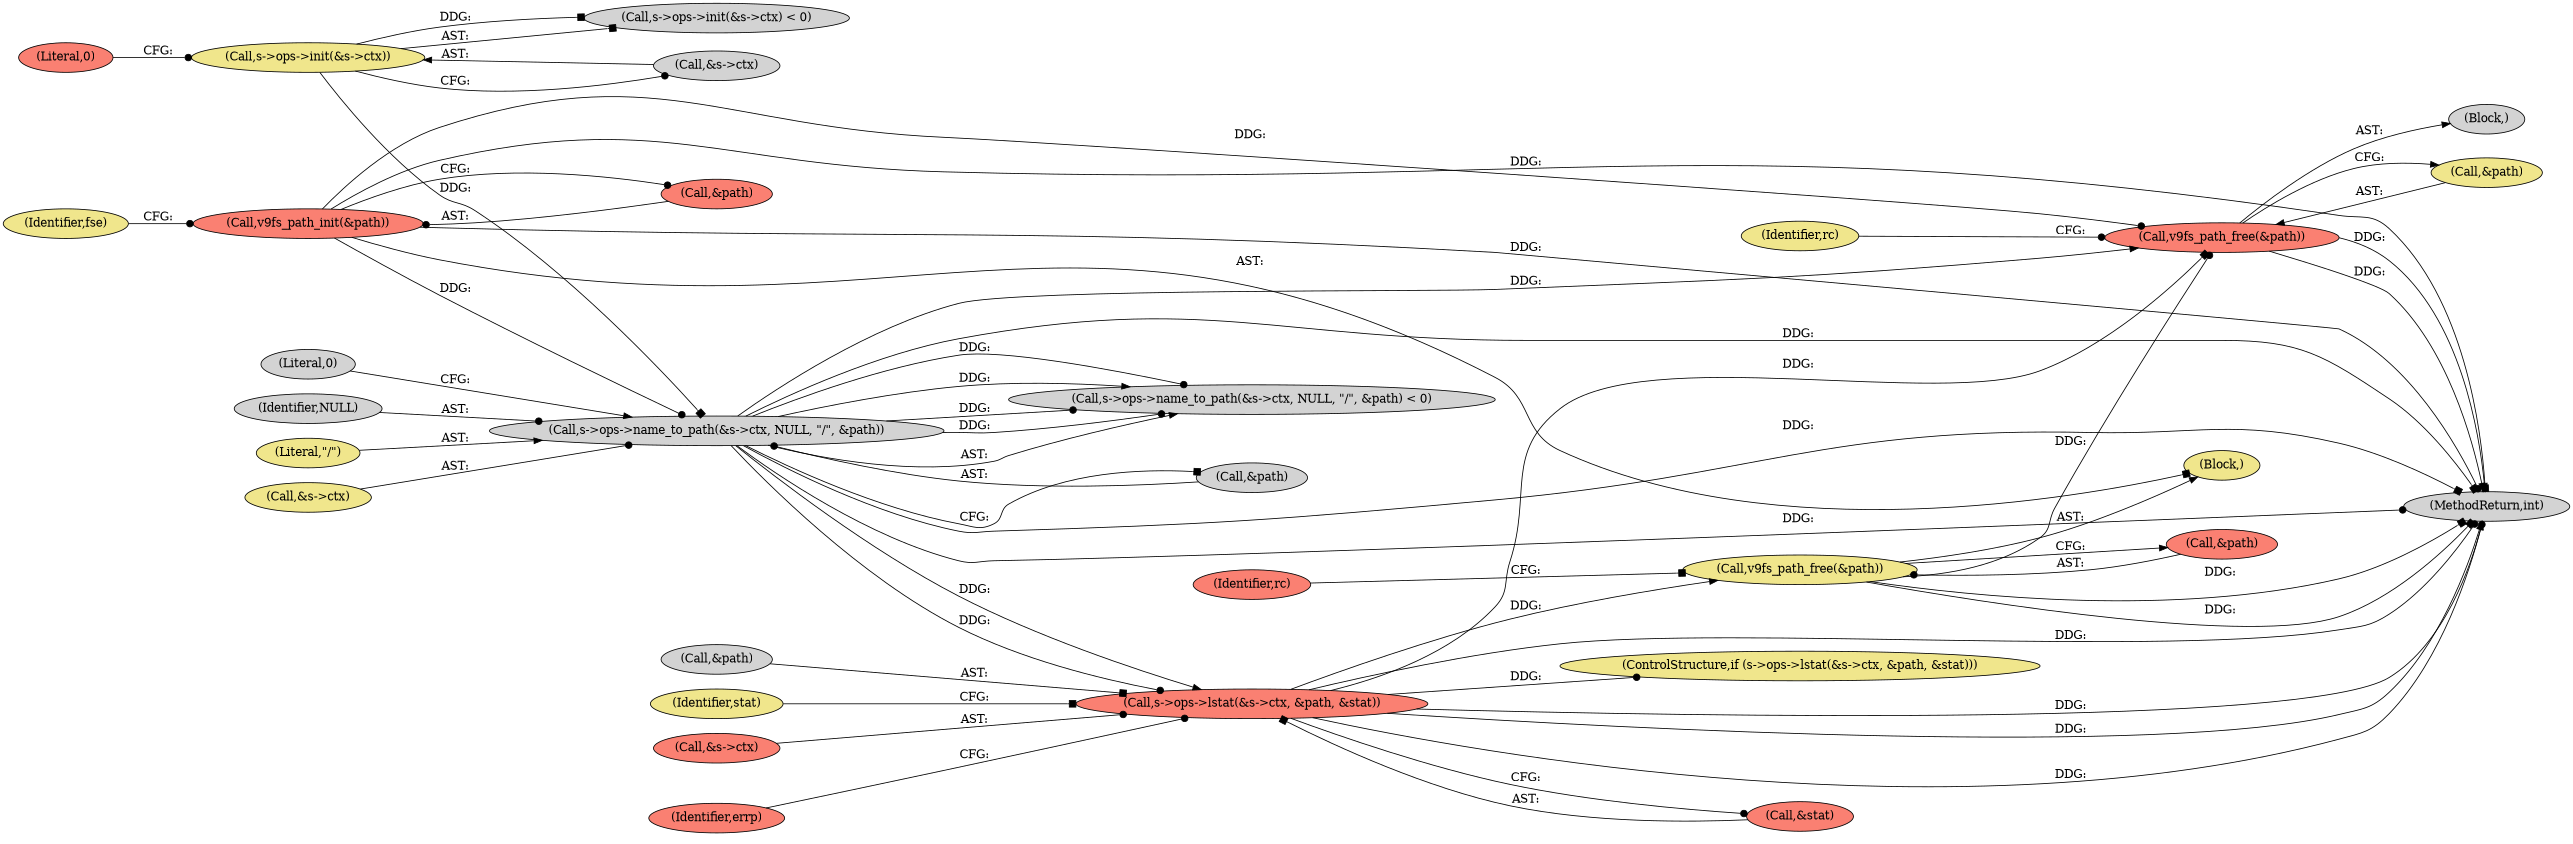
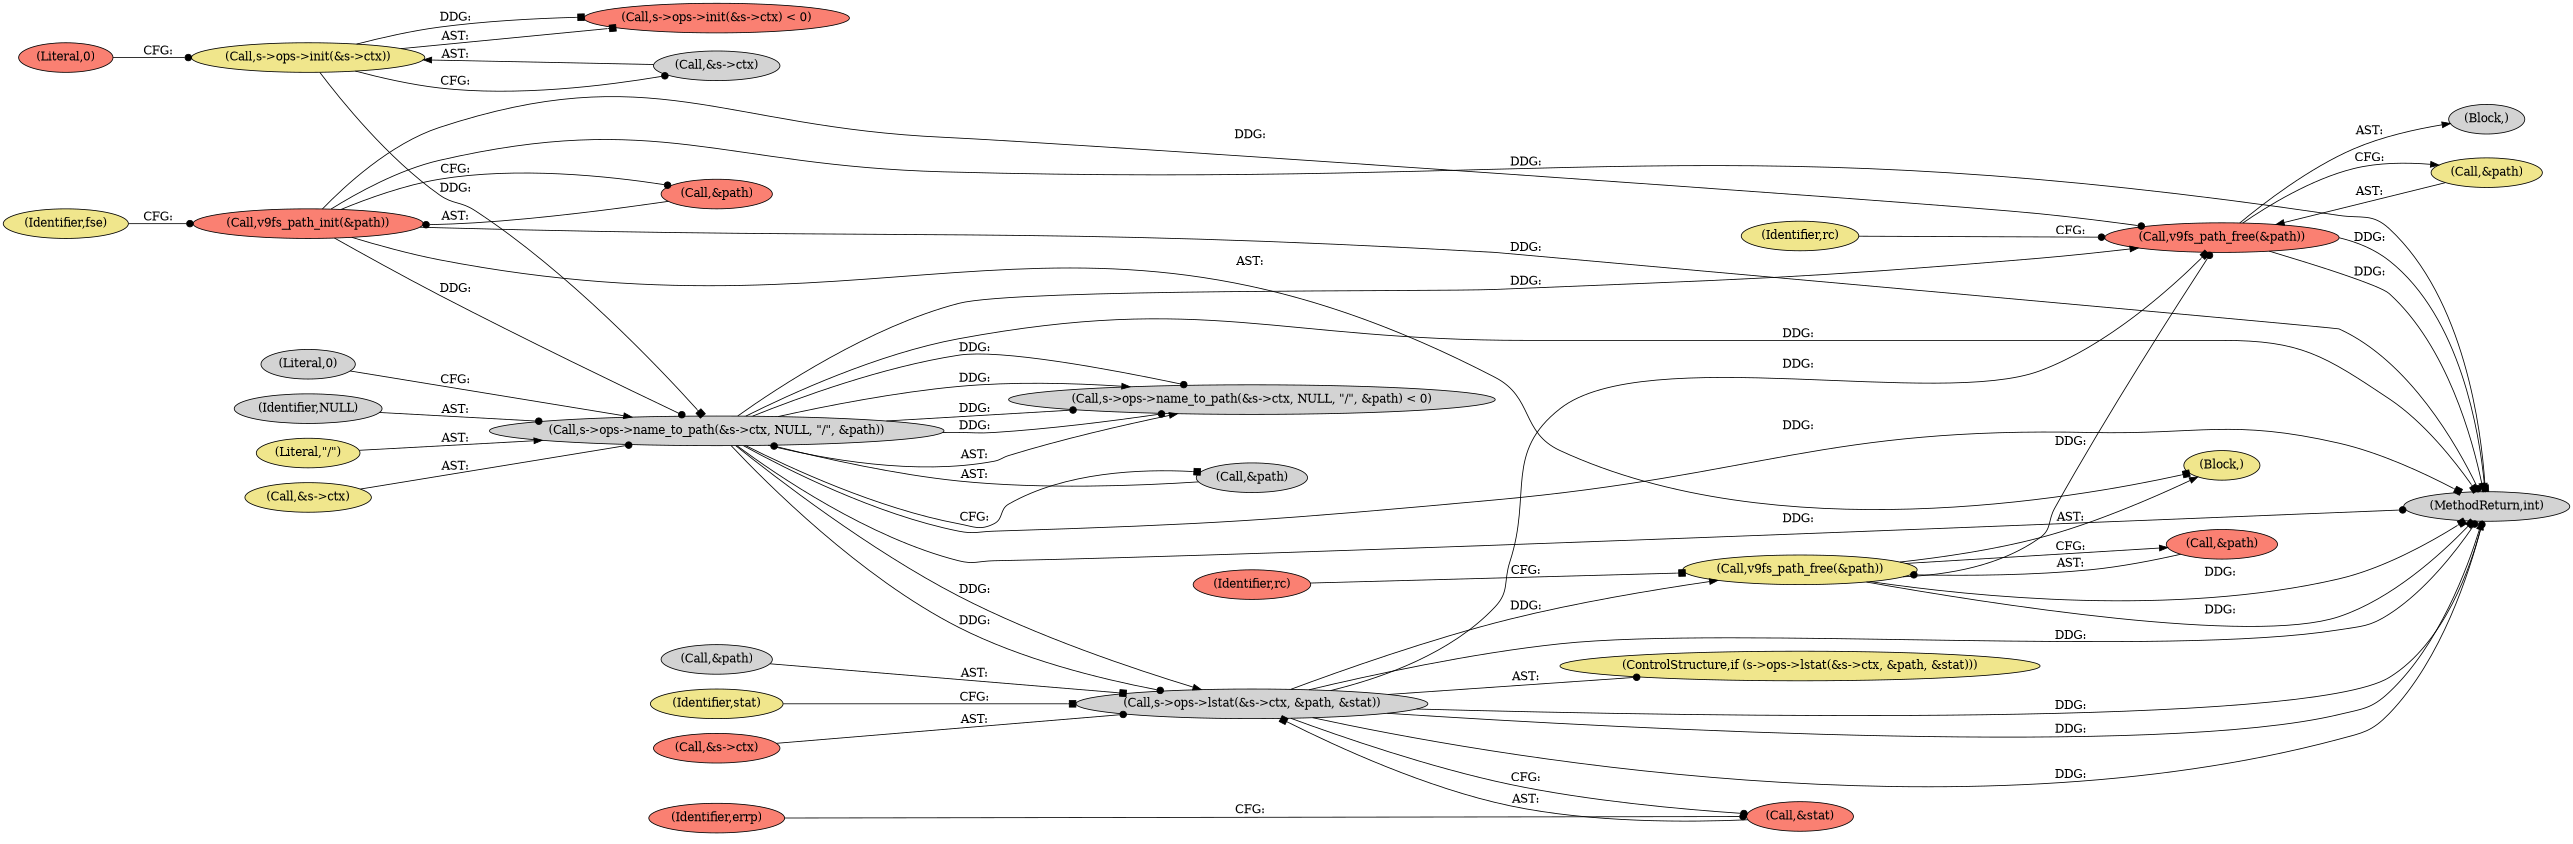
(717, 18) -> (717, 18)
(1528, 677) -> (1528, 677)
(1252, 704) -> (1252, 704)
(974, 764) -> (1262, 817)
